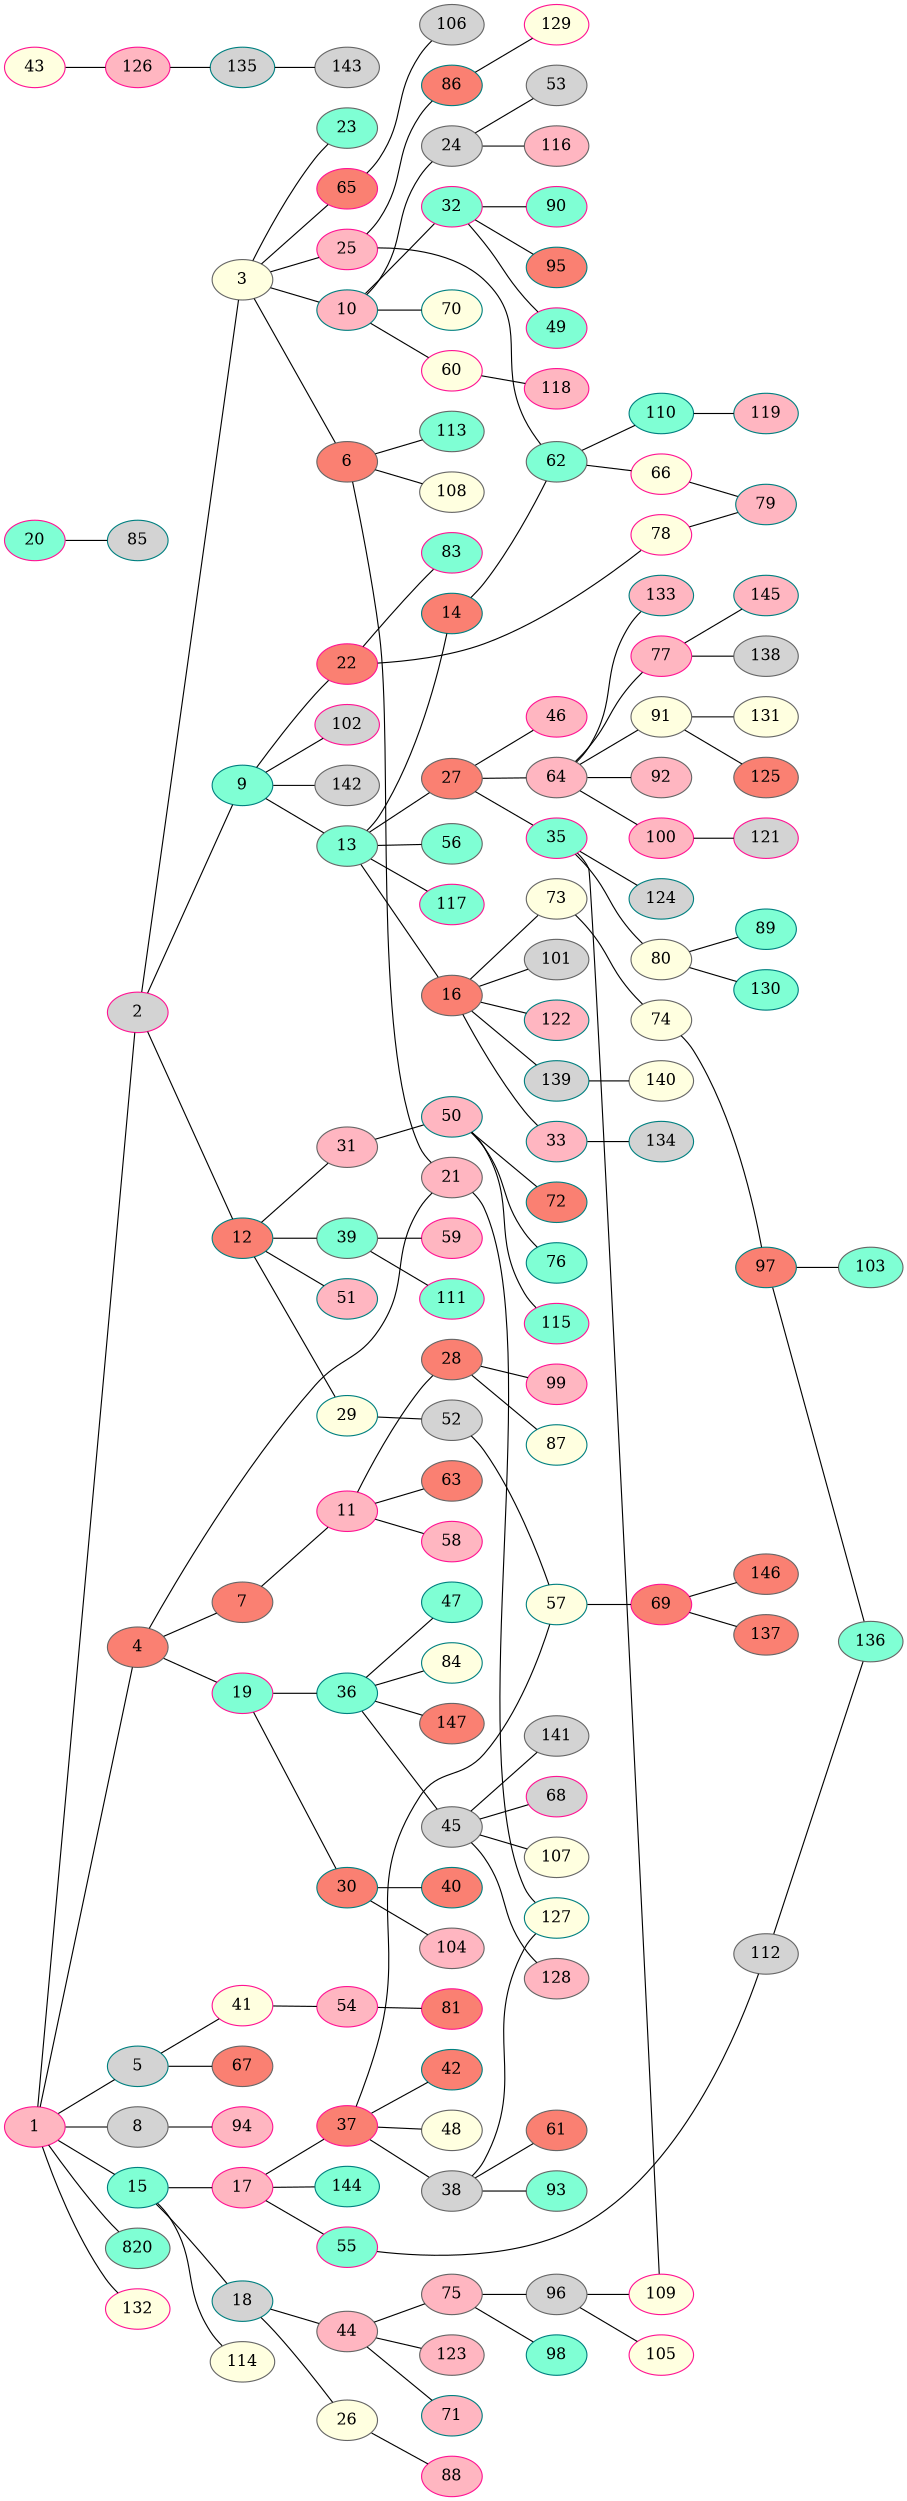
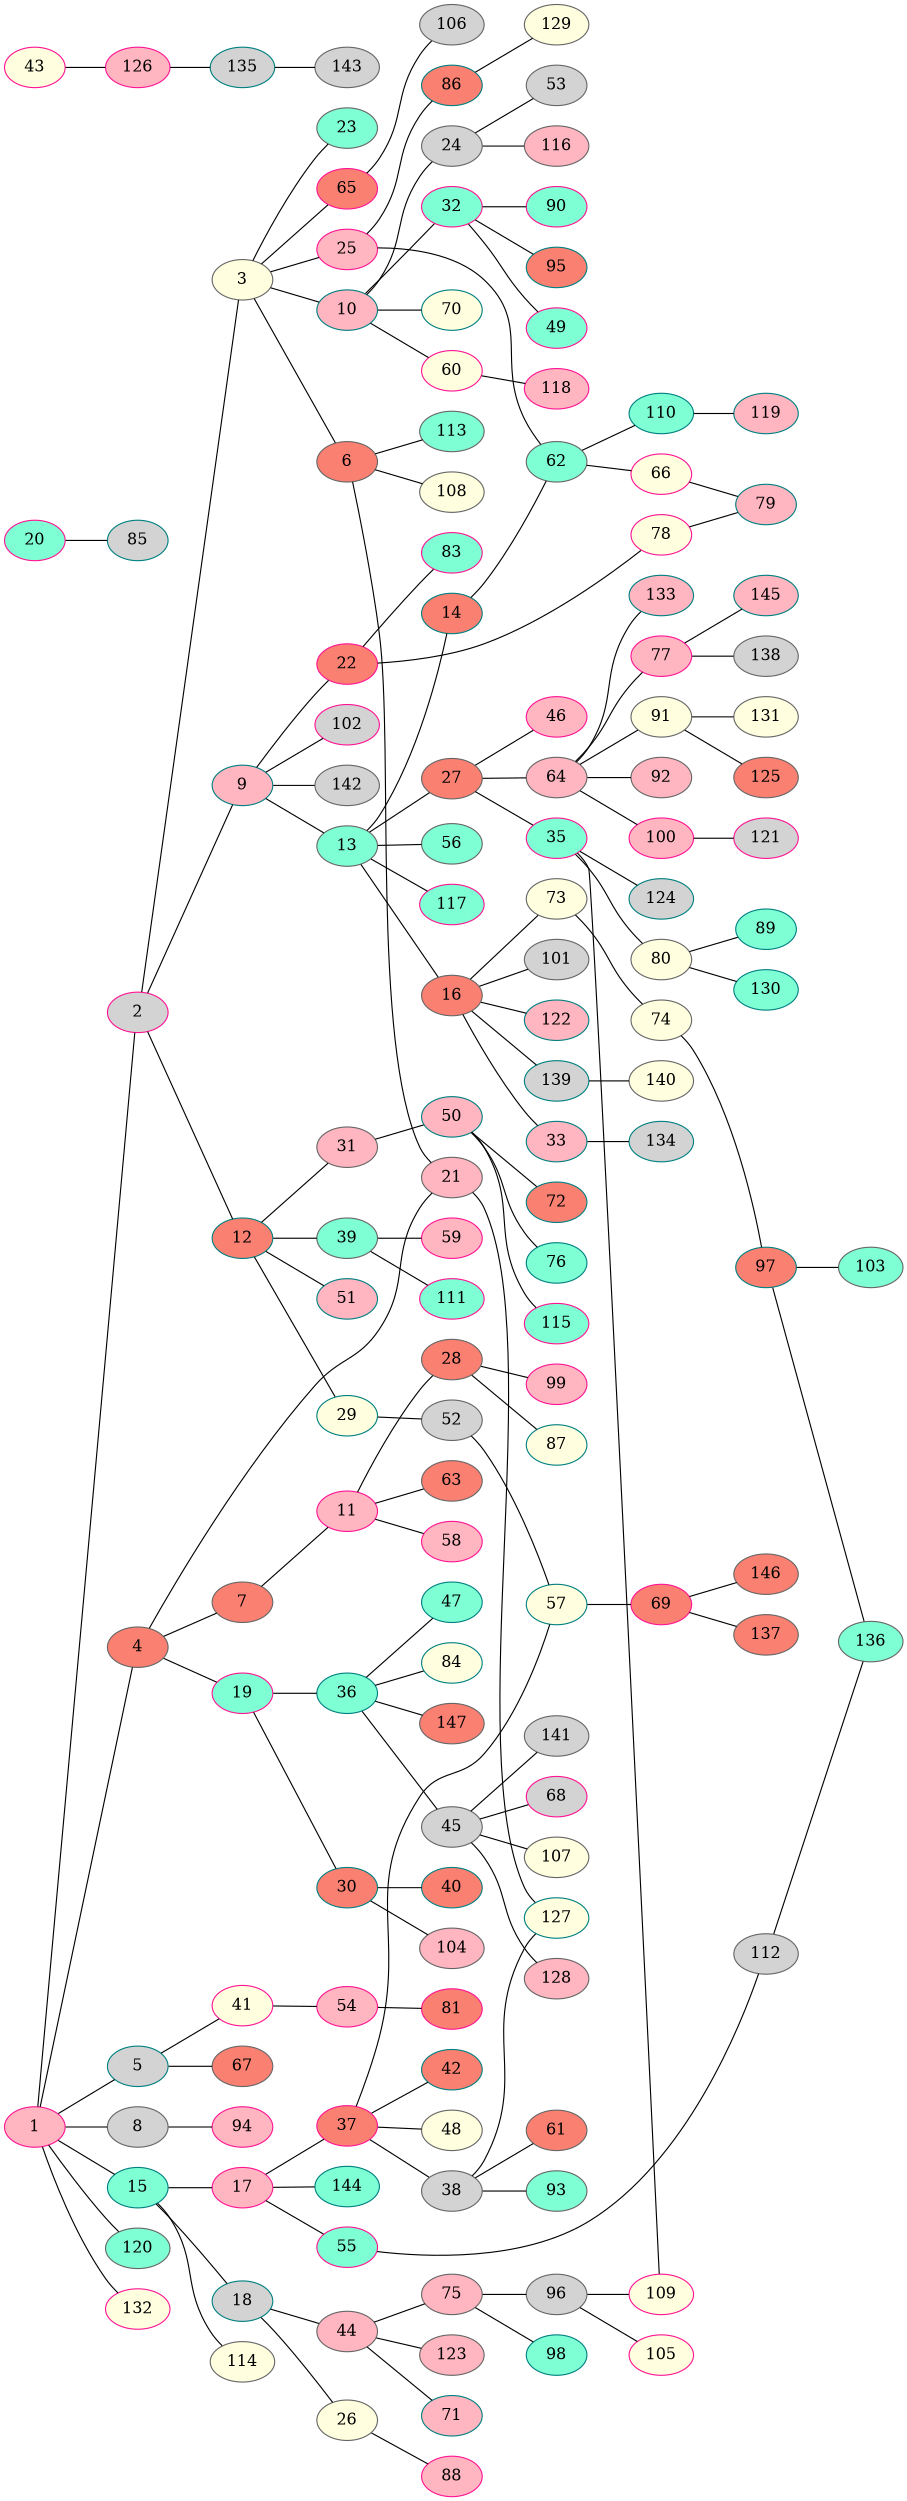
(557, 25) -> (557, 25)
(242, 785) -> (242, 785)
(138, 2248) -> (138, 2248)
